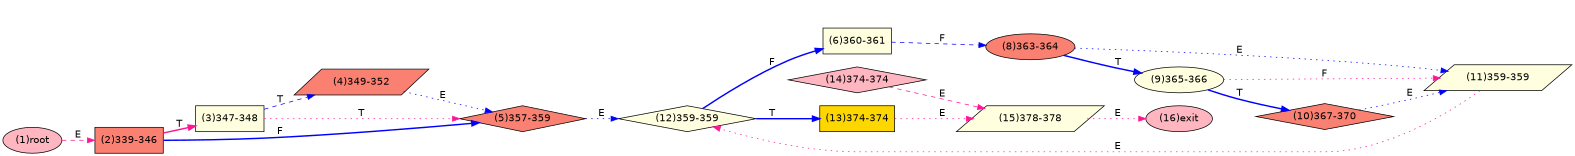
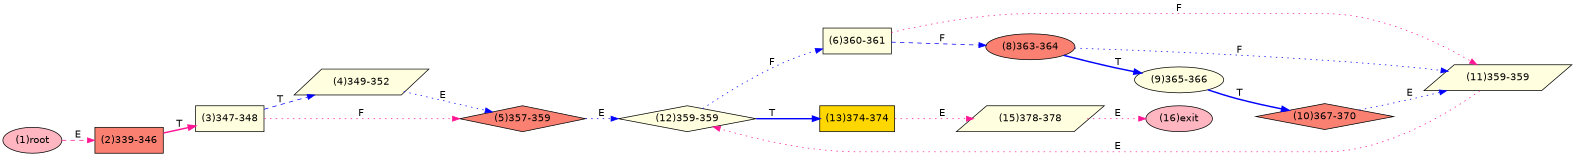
(1240, 50) -> (1240, 50)
(757, 76) -> (757, 76)
(1328, 79) -> (1185, 14)
(857, 80) -> none
(361, 82) -> (361, 82)
(361, 113) -> (361, 113)
(318, 135) -> none
